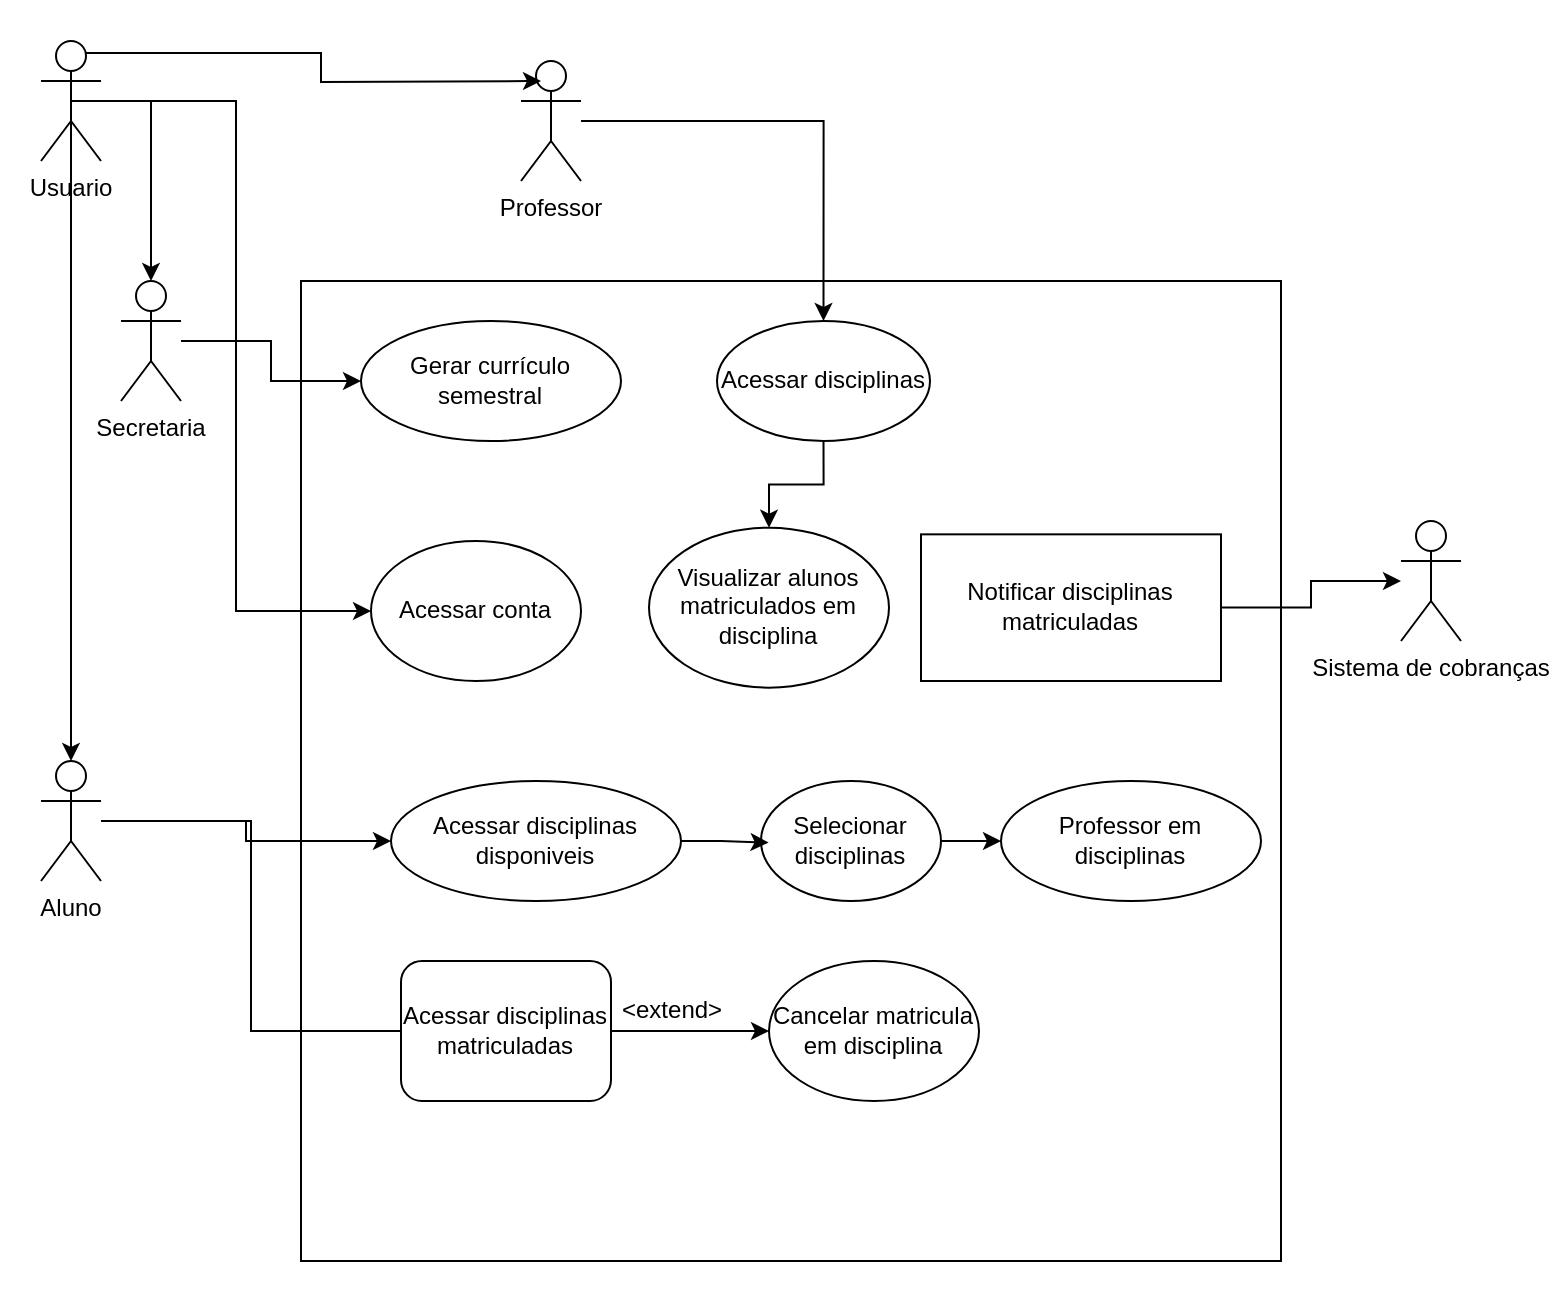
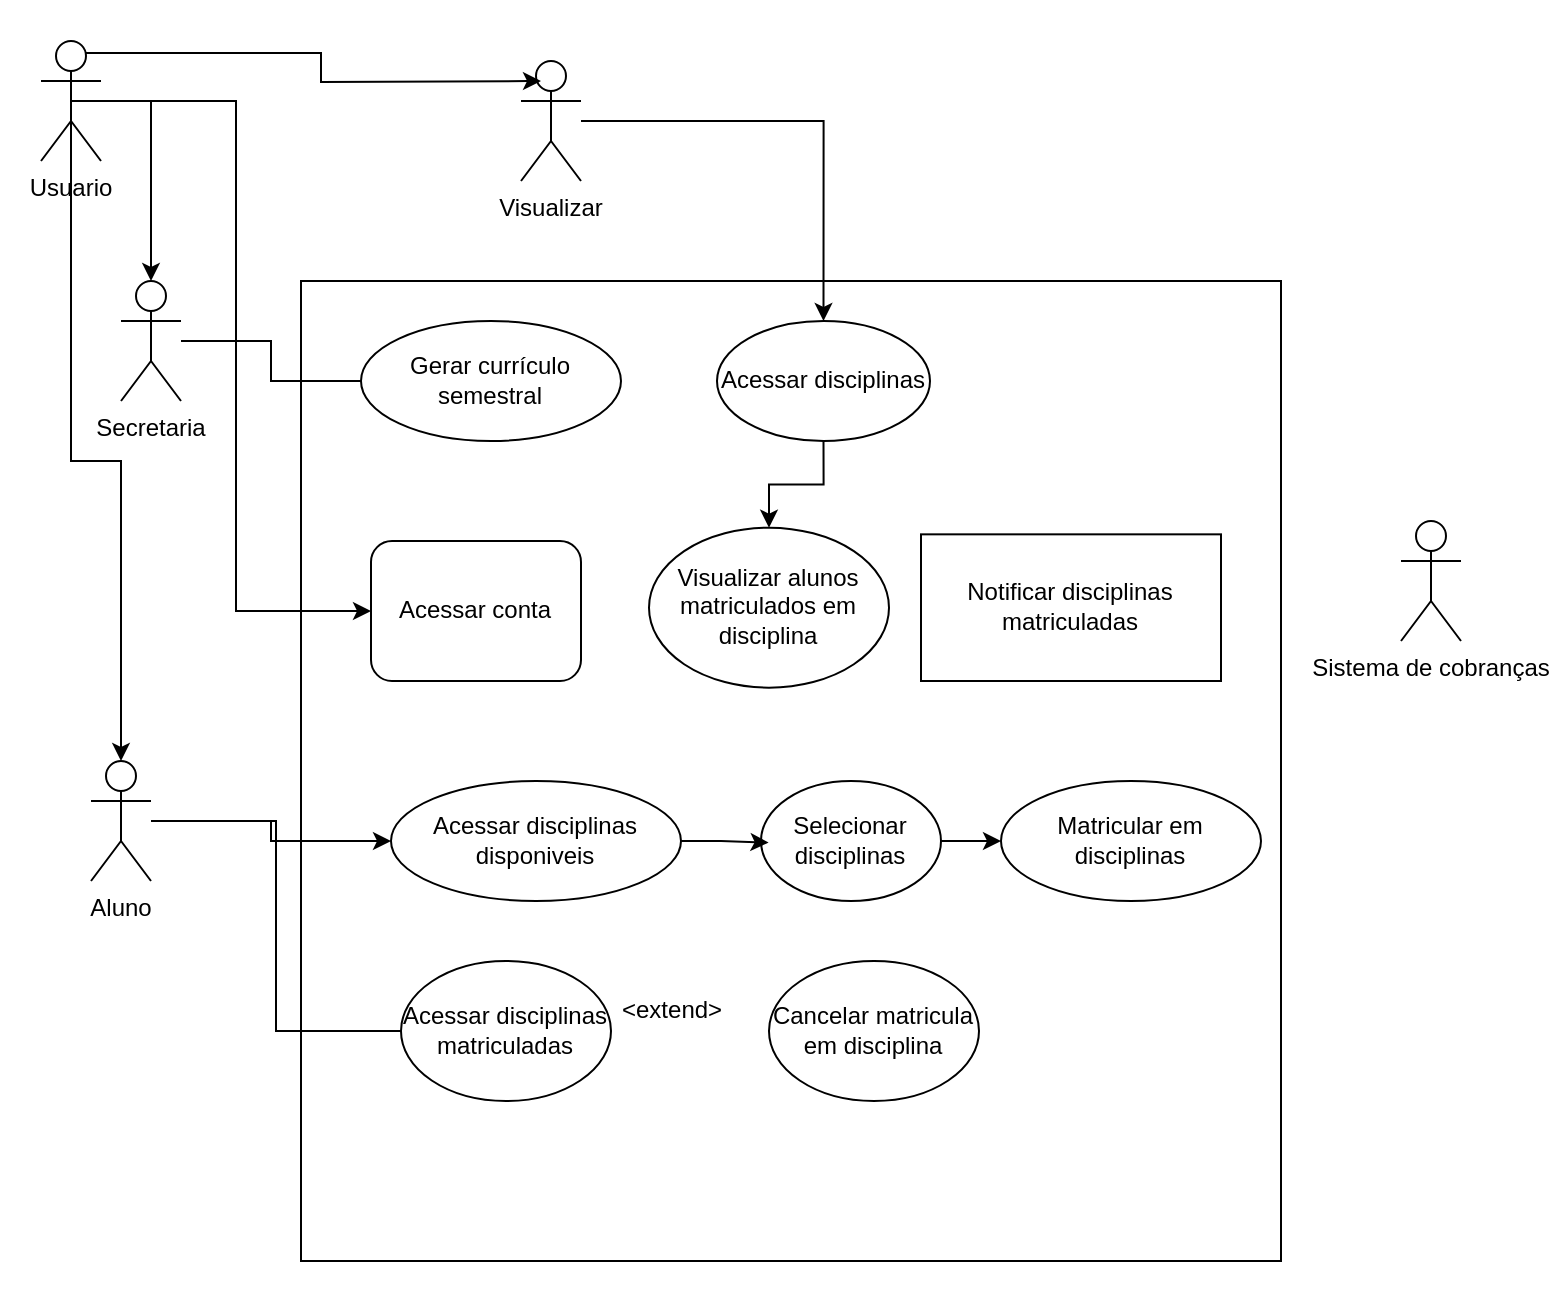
(552, 209) -> (552, 209)
(346, 381) -> (351, 381)
(1311, 601) -> none
(476, 611) -> (476, 611)
(71, 821) -> (121, 821)
(1131, 841) -> (1131, 841)
(506, 1031) -> (506, 1031)
(683, 1031) -> none
